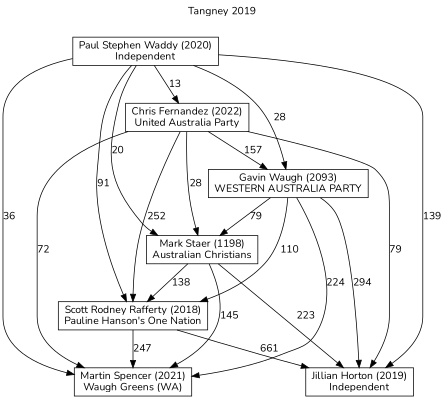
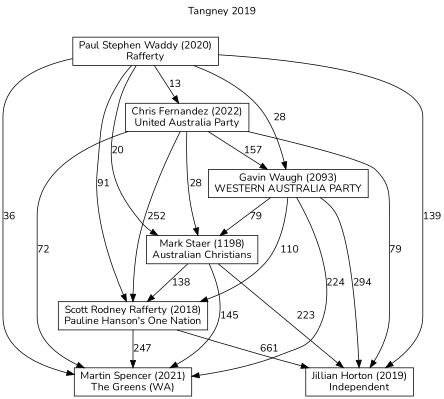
(146, 51) -> (146, 51)
(133, 382) -> (133, 382)
